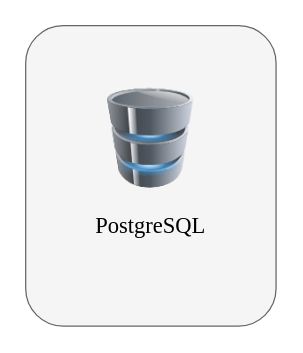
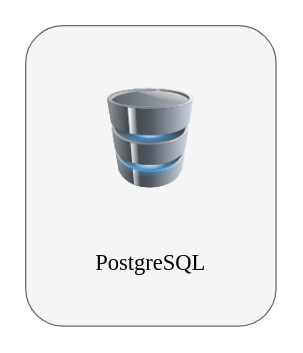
(151, 226) -> (151, 263)
